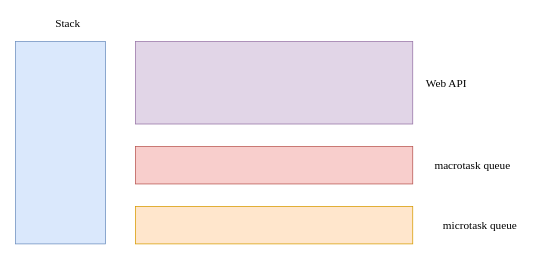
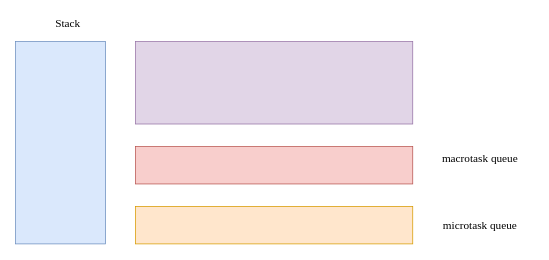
(447, 83) -> none
(473, 165) -> (480, 158)
